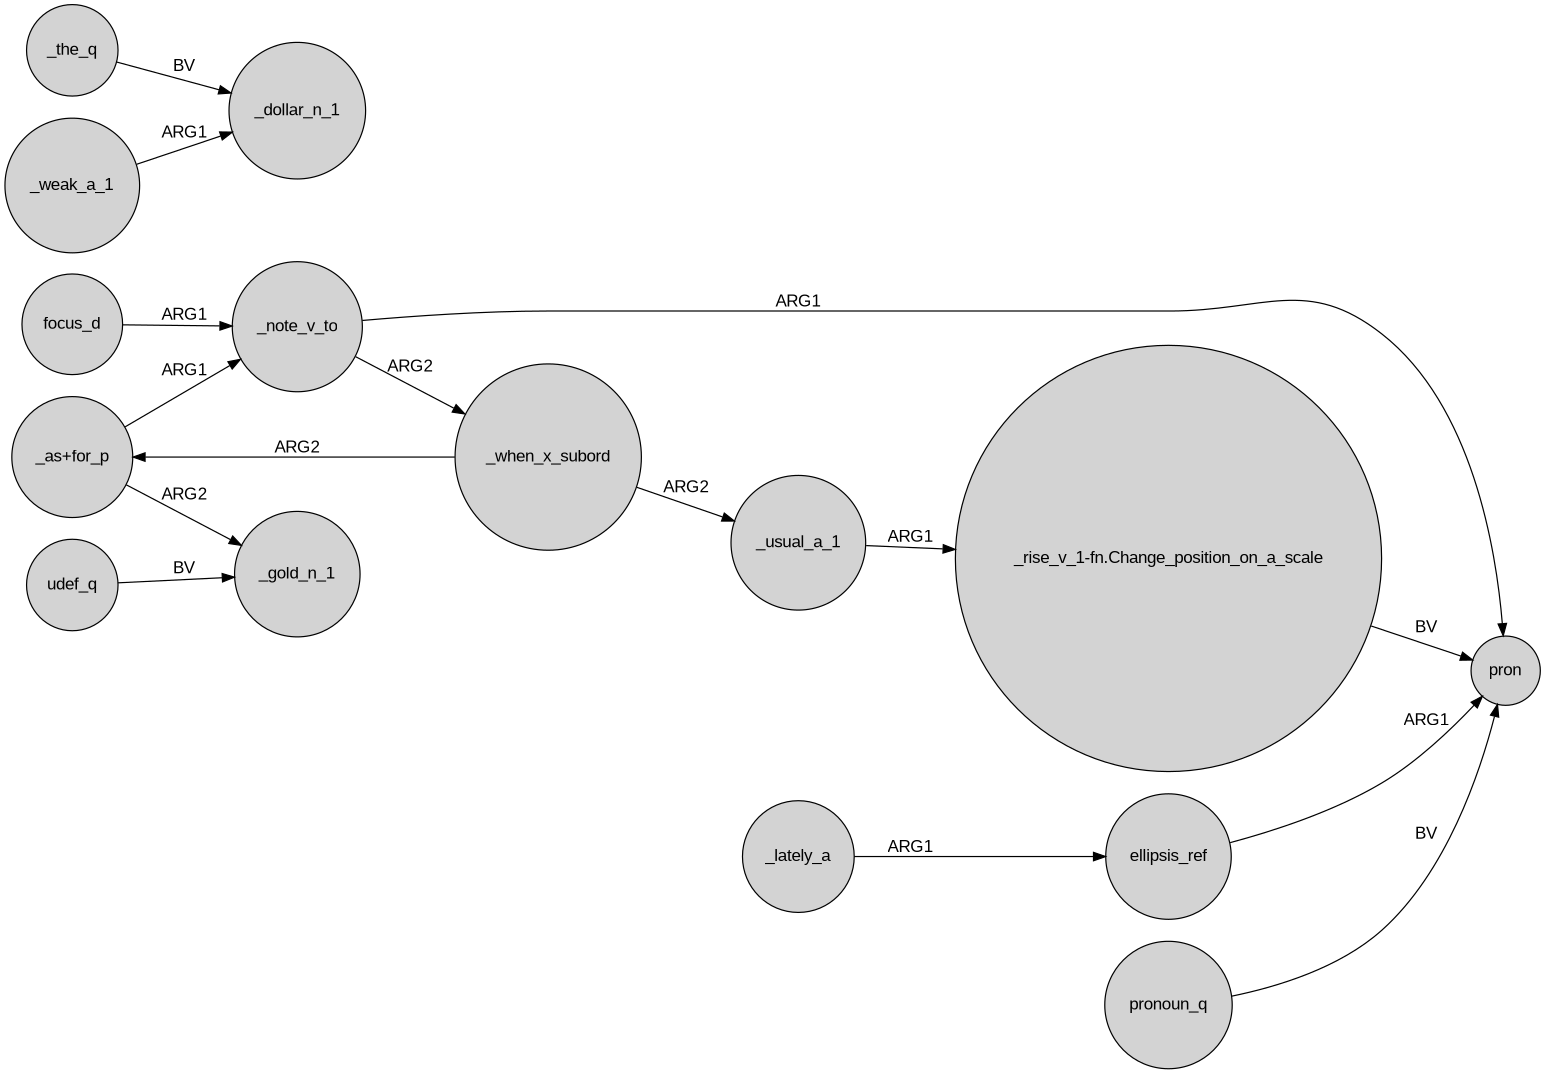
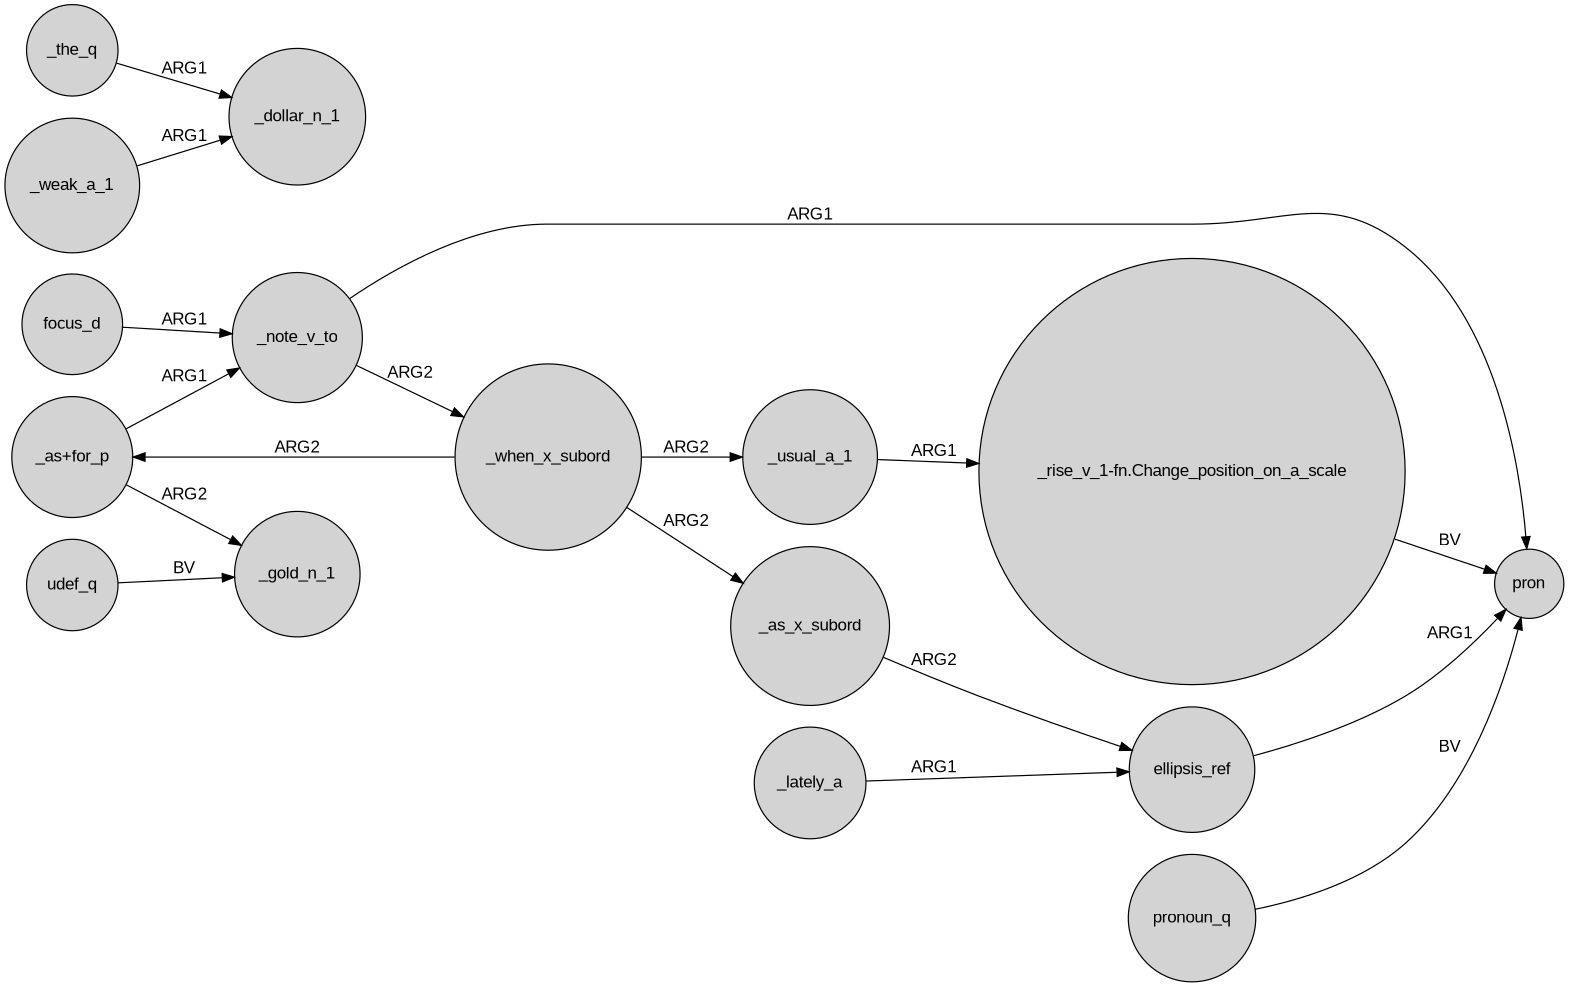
(184, 67) -> (184, 69)
none -> (810, 626)
